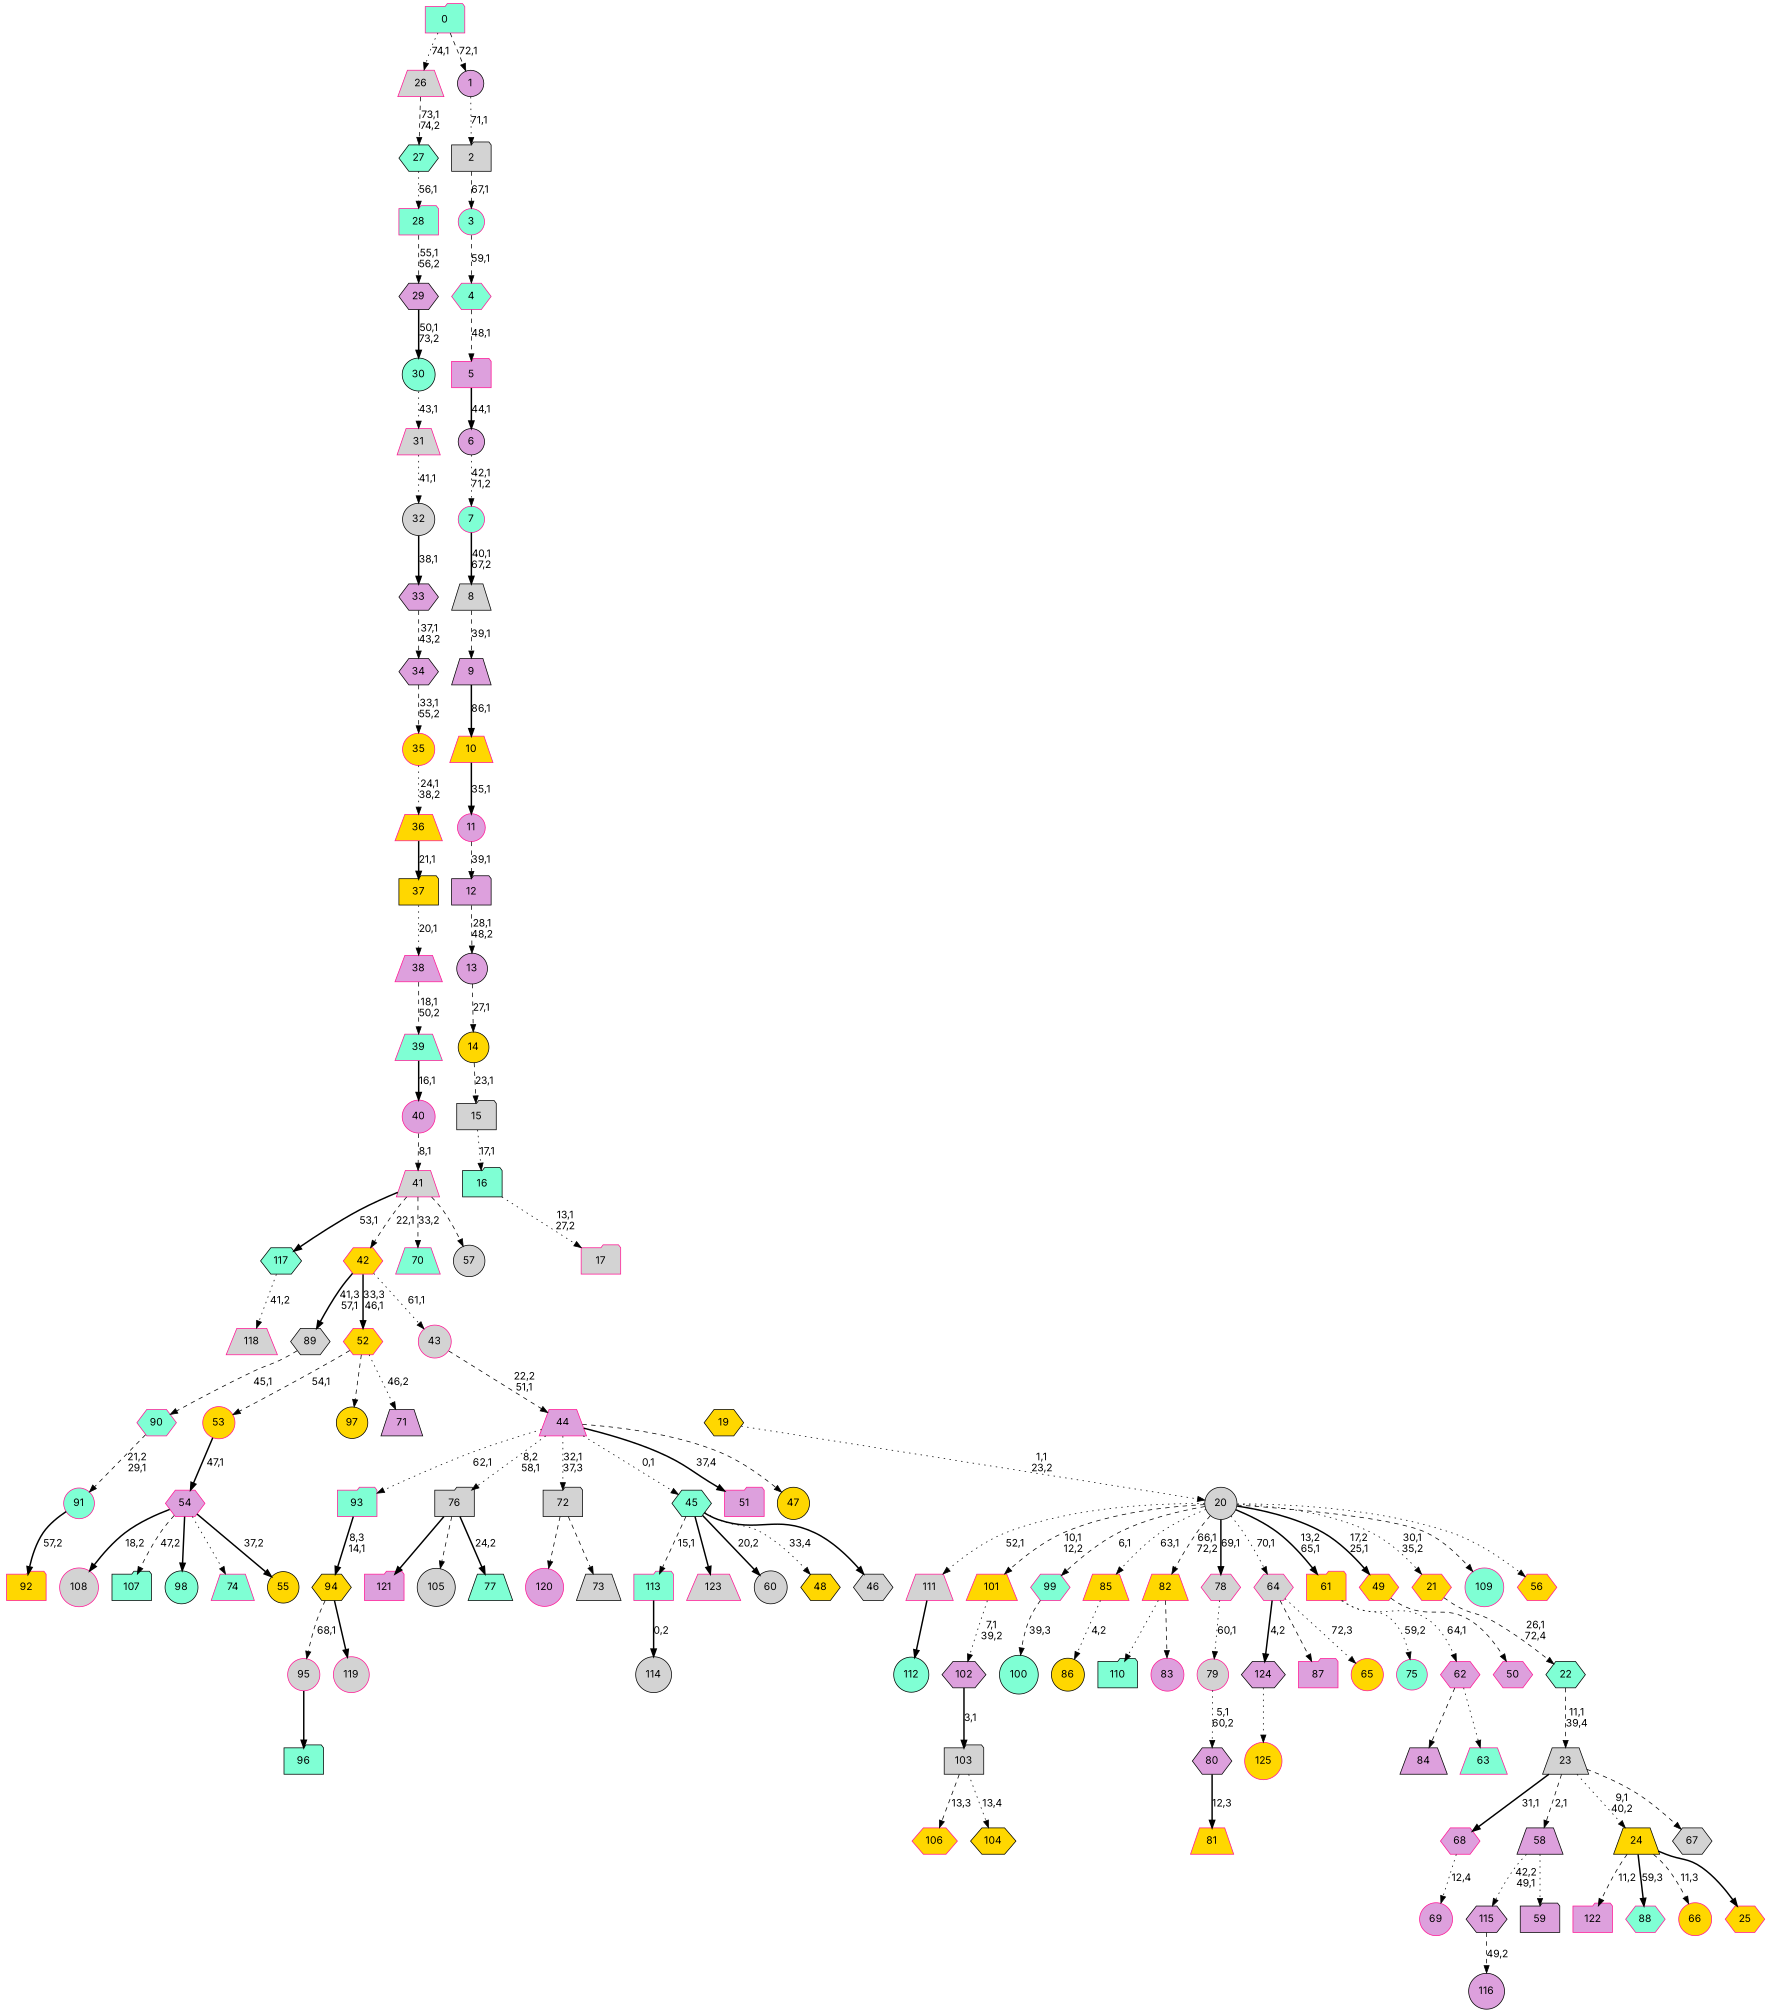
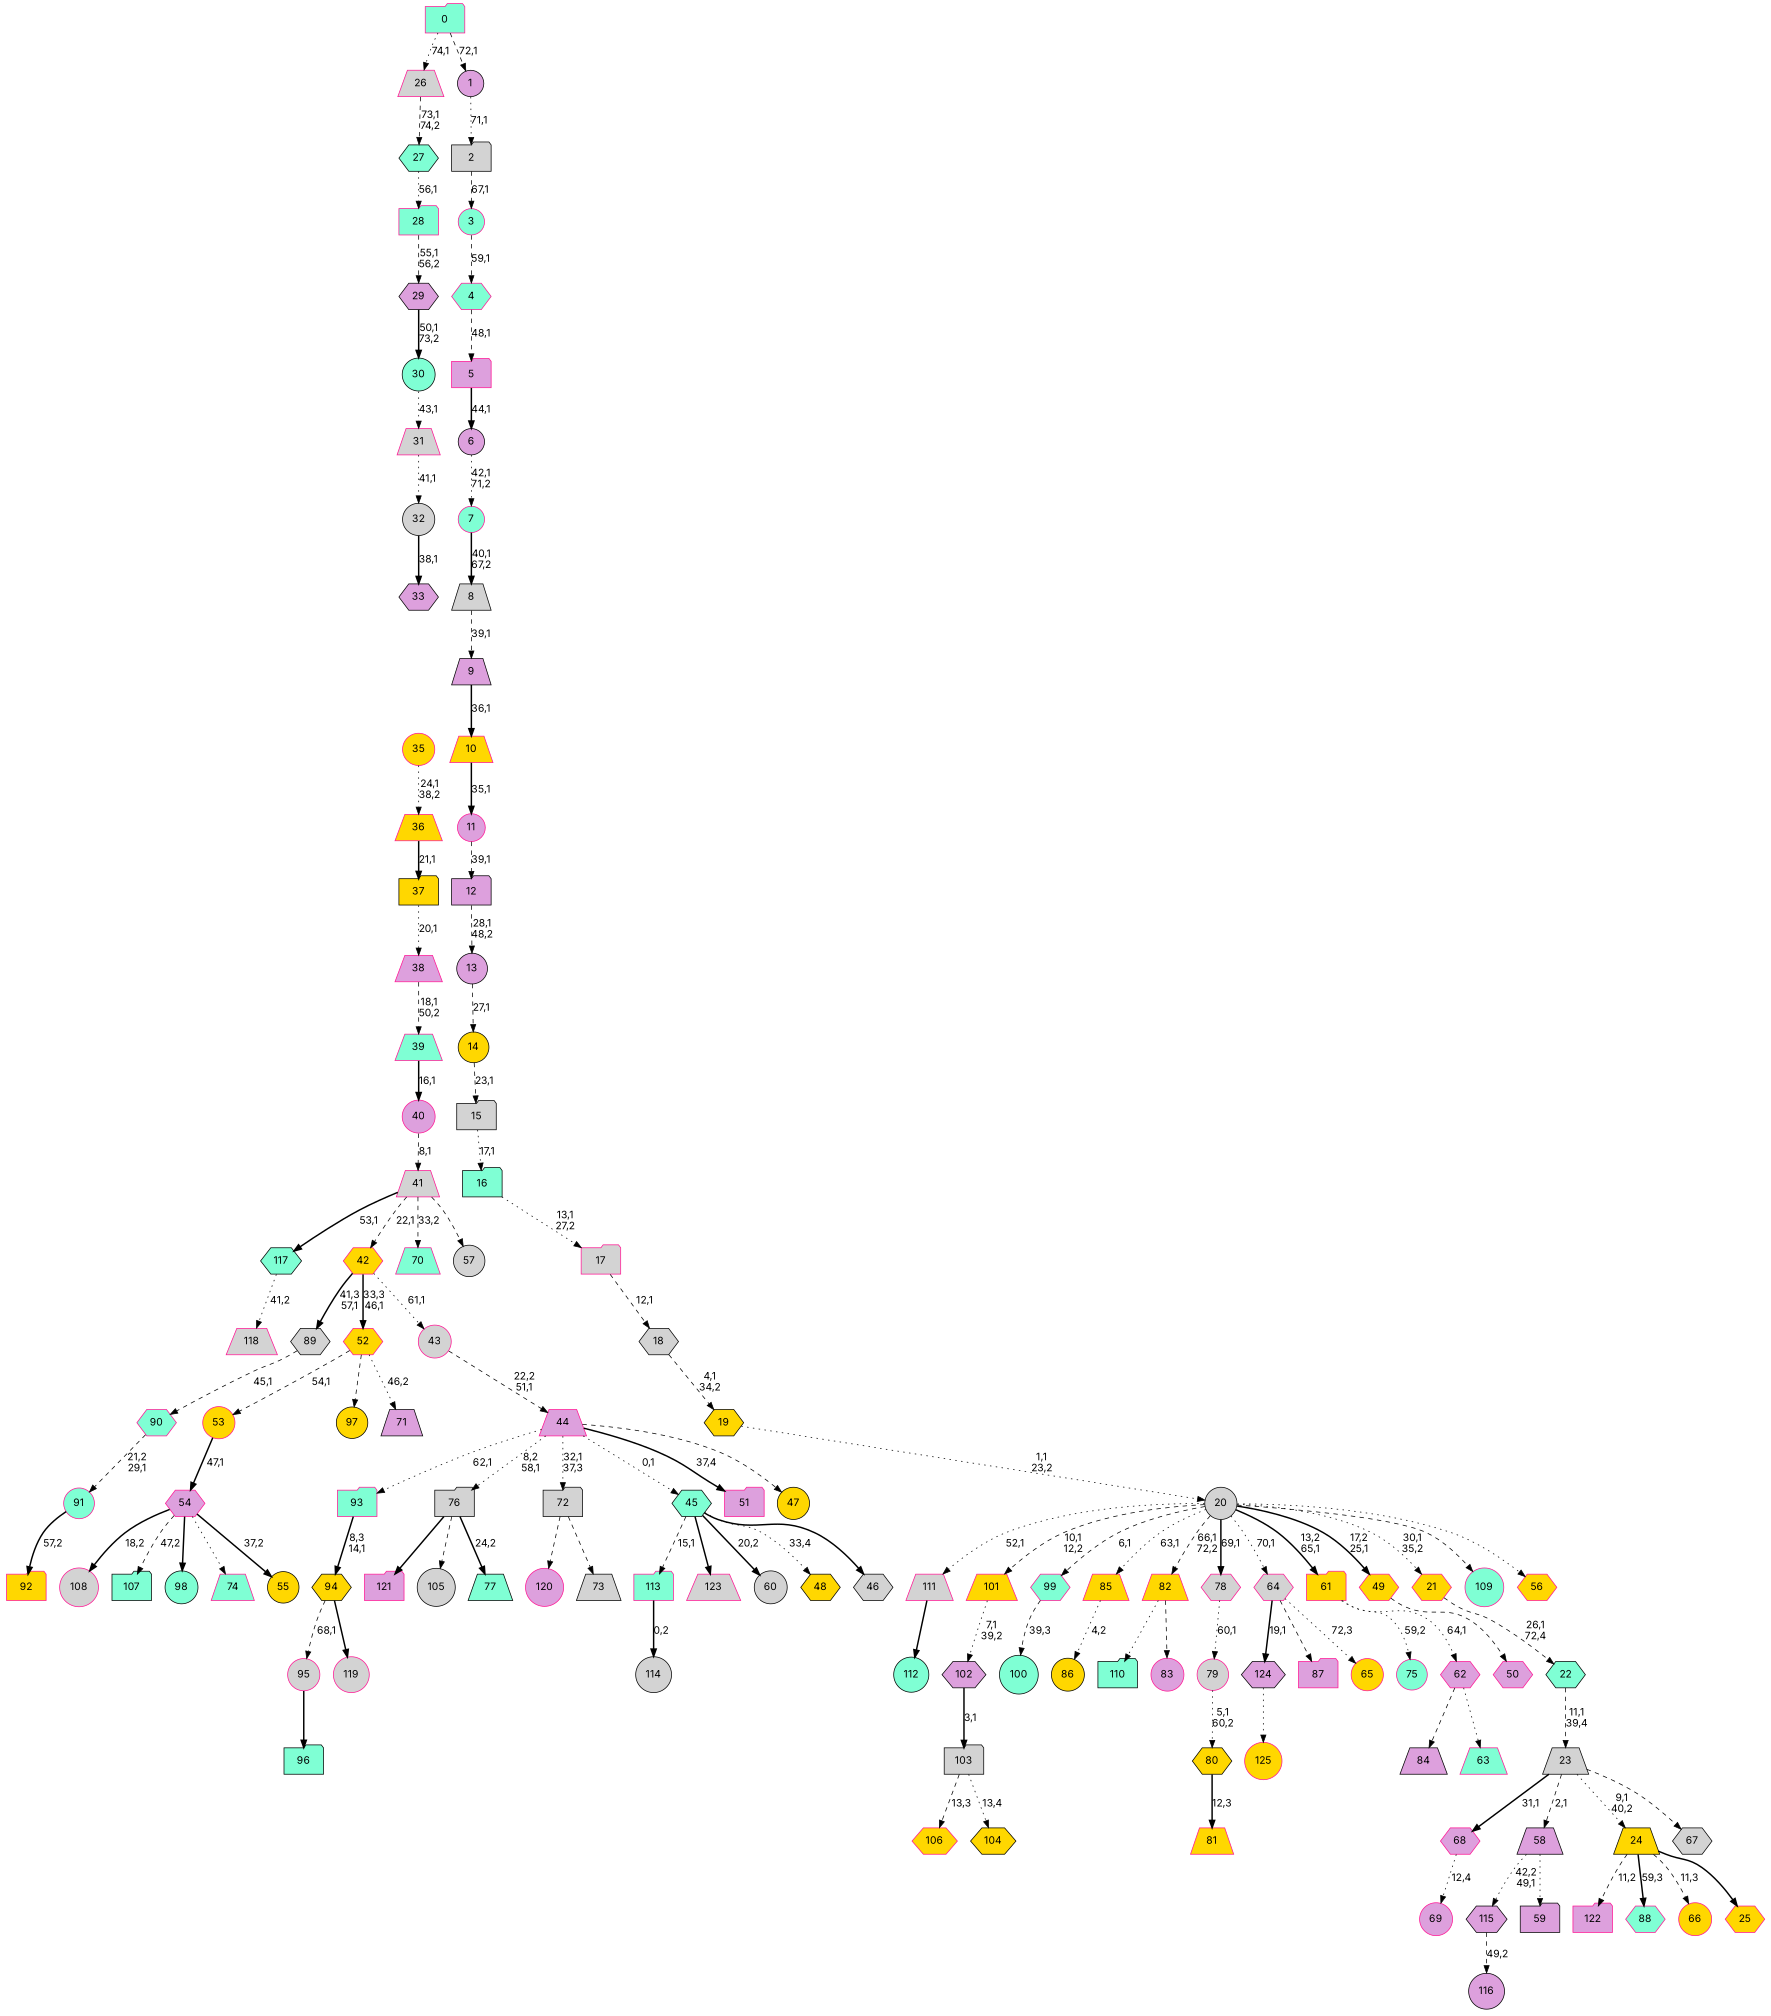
(419, 672) -> none
(481, 709) -> (481, 709)
none -> (659, 1342)
(1278, 1631) -> (1278, 1631)
(1212, 1761) -> (1212, 1761)
